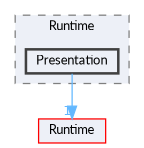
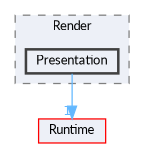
(72, 27) -> (72, 27)
